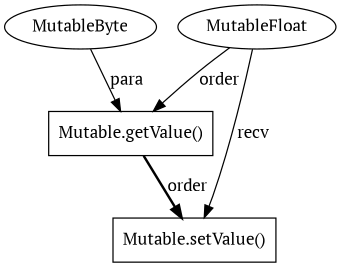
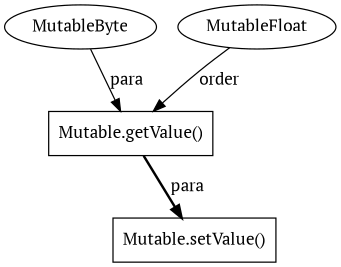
(233, 128) -> none
(188, 187) -> (188, 187)
